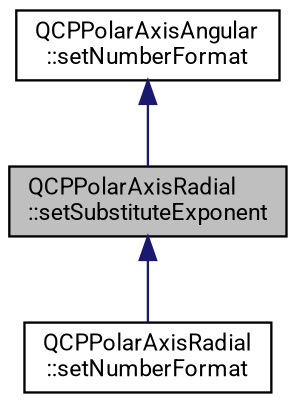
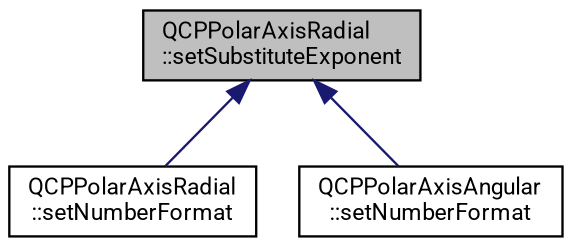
(148, 135) -> (365, 132)
